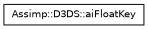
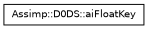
(74, 15) -> (74, 15)
